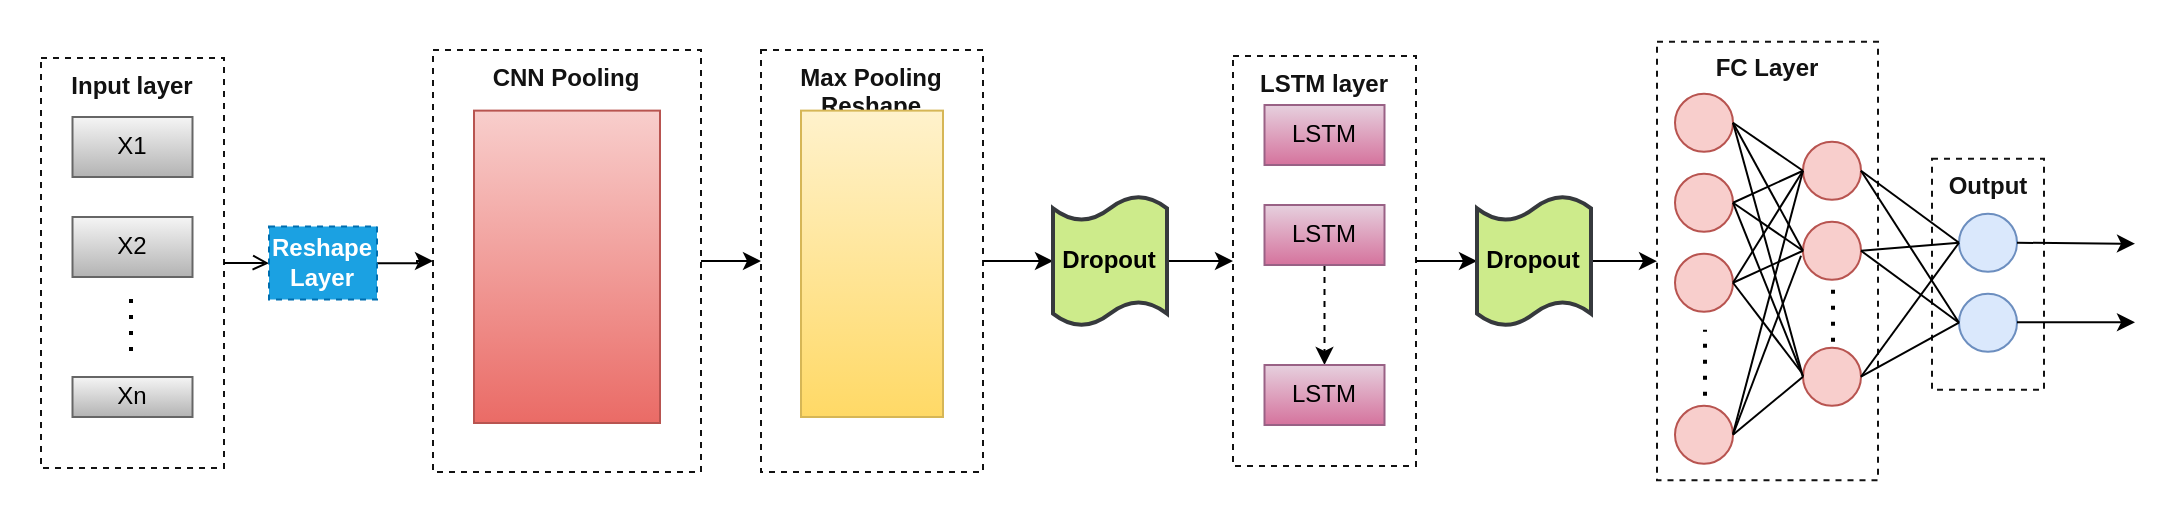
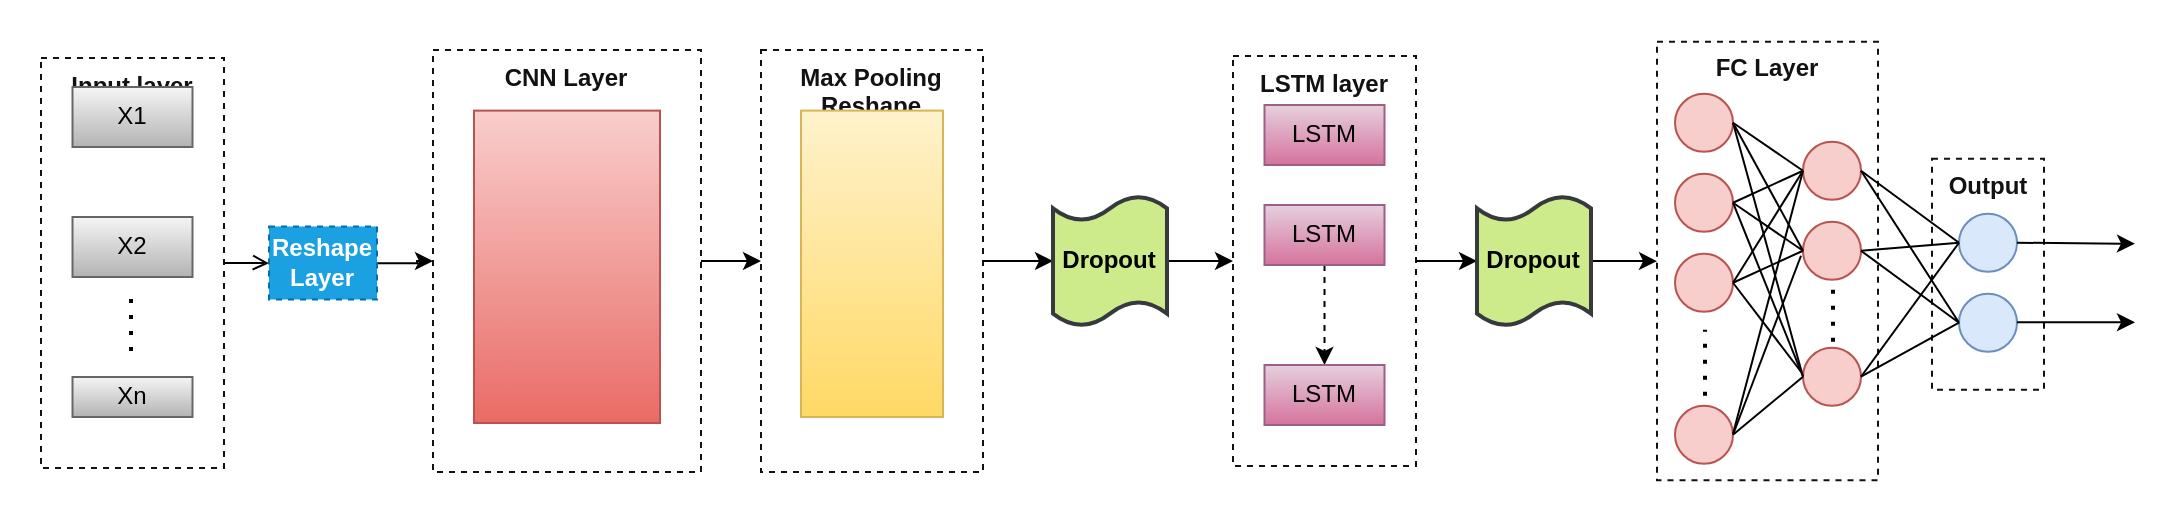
(567, 79) -> (567, 79)
(133, 147) -> (133, 117)
